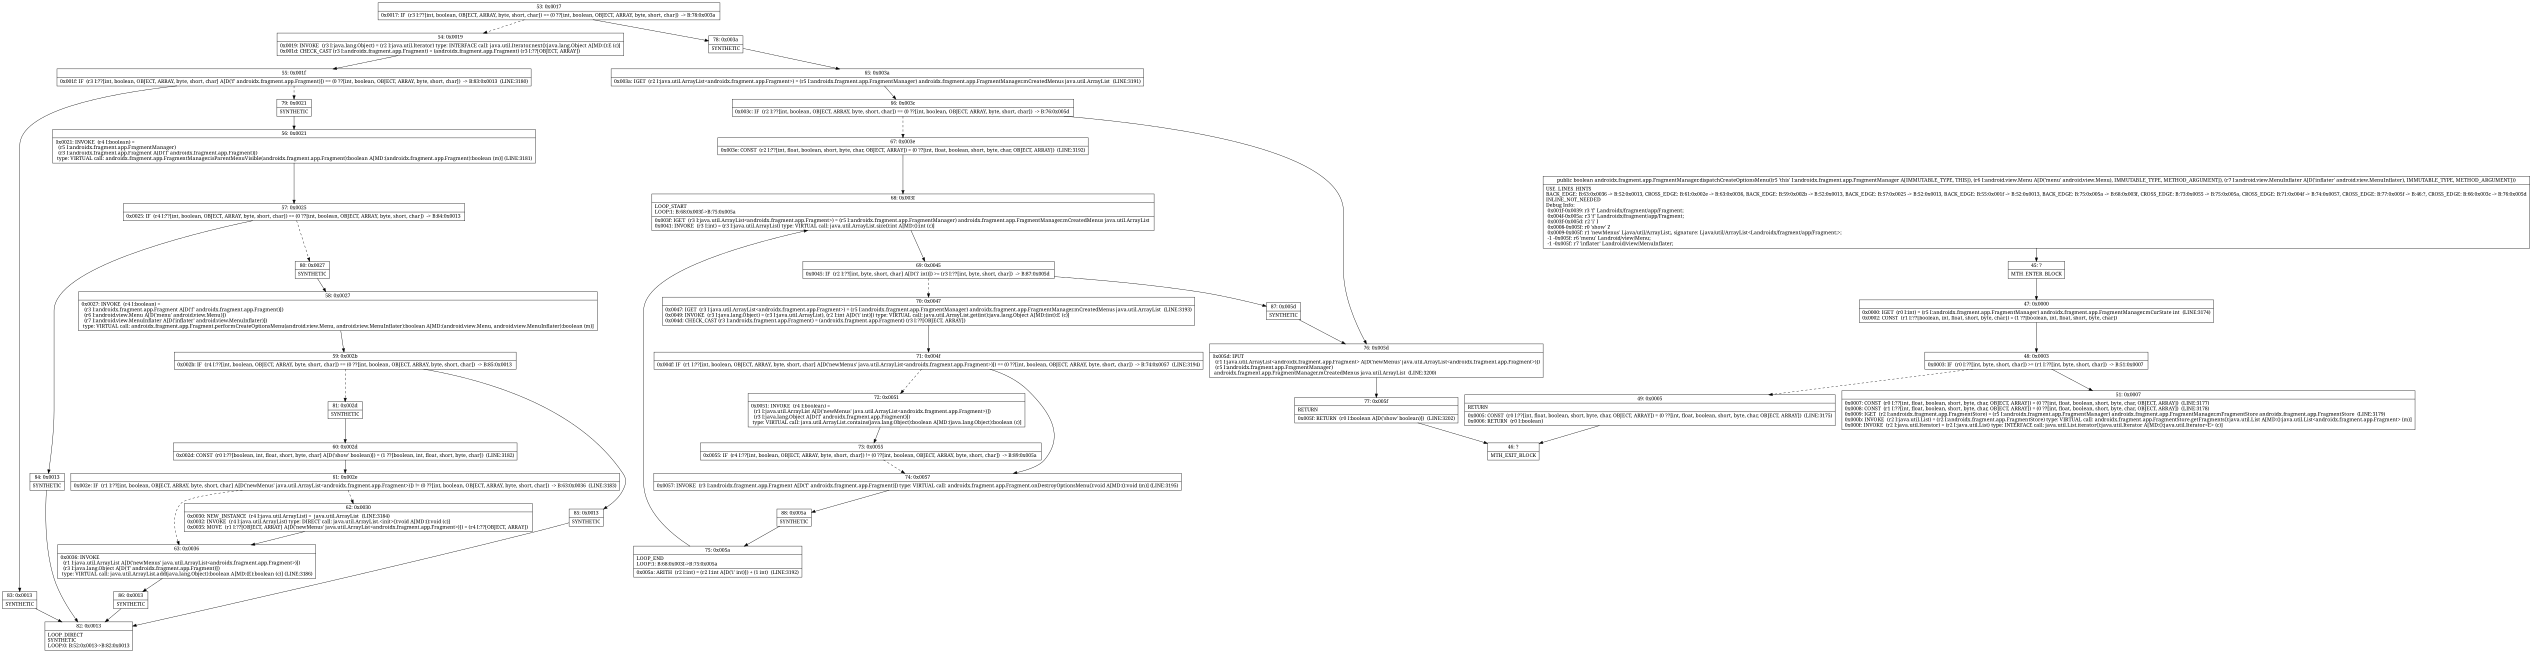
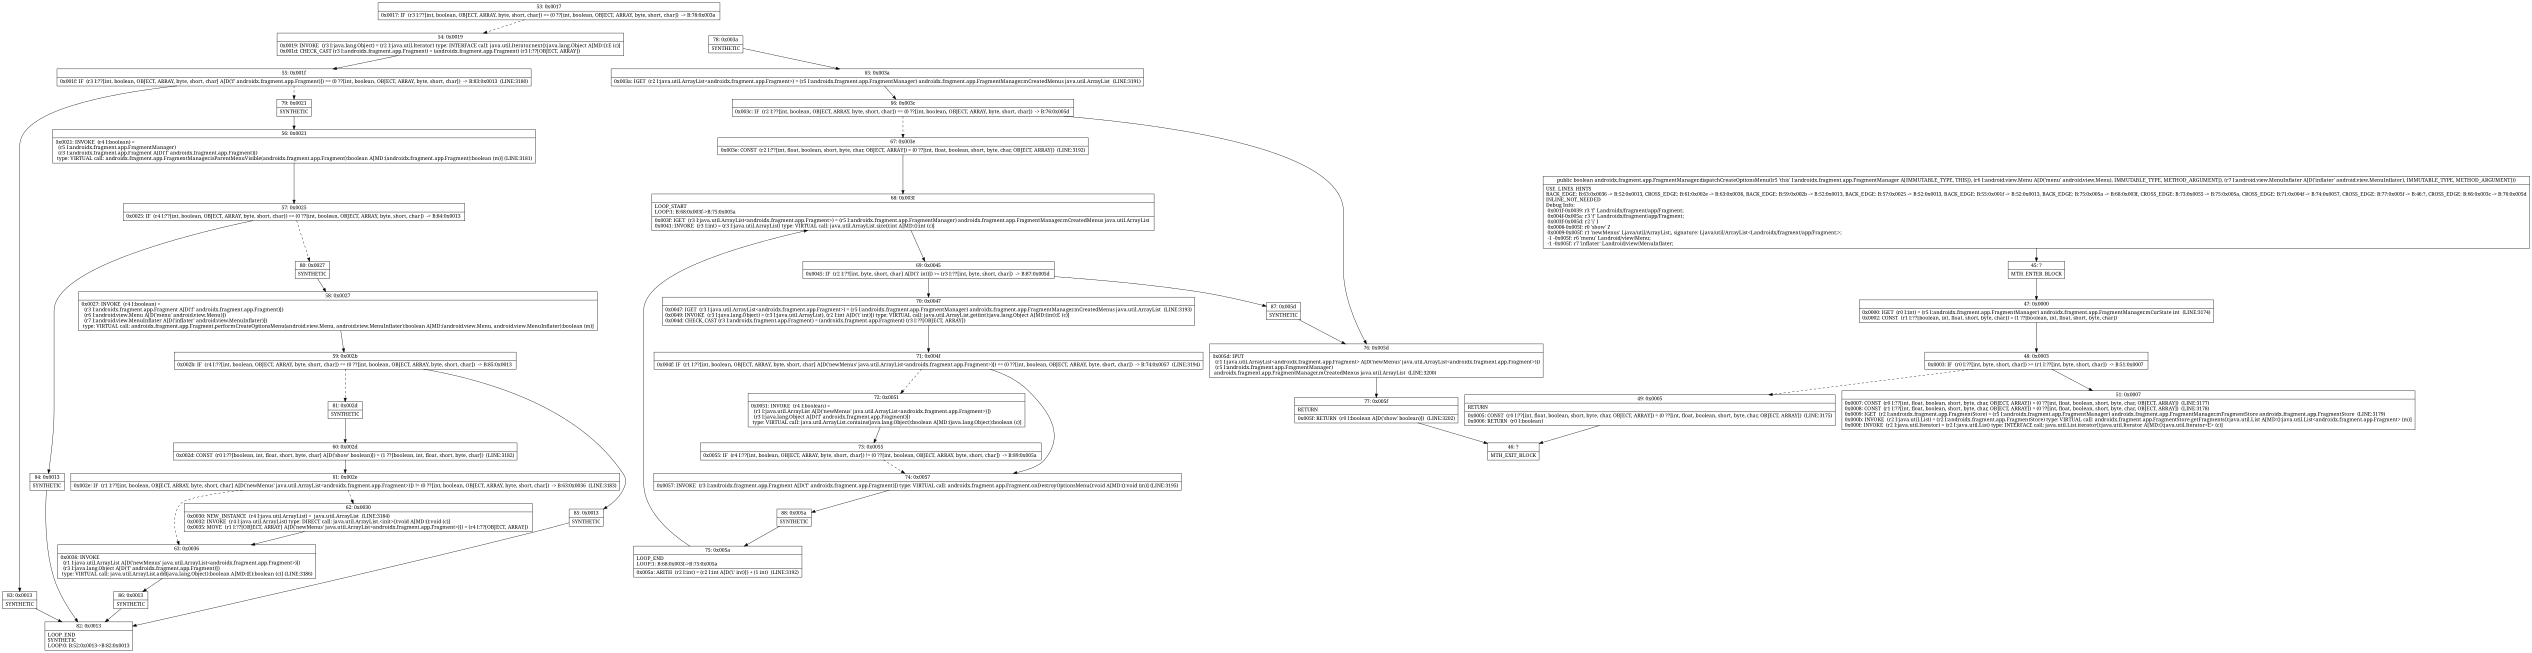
(649, 30) -> none
(929, 286) -> (929, 286)
(65, 635) -> (62, 635)
